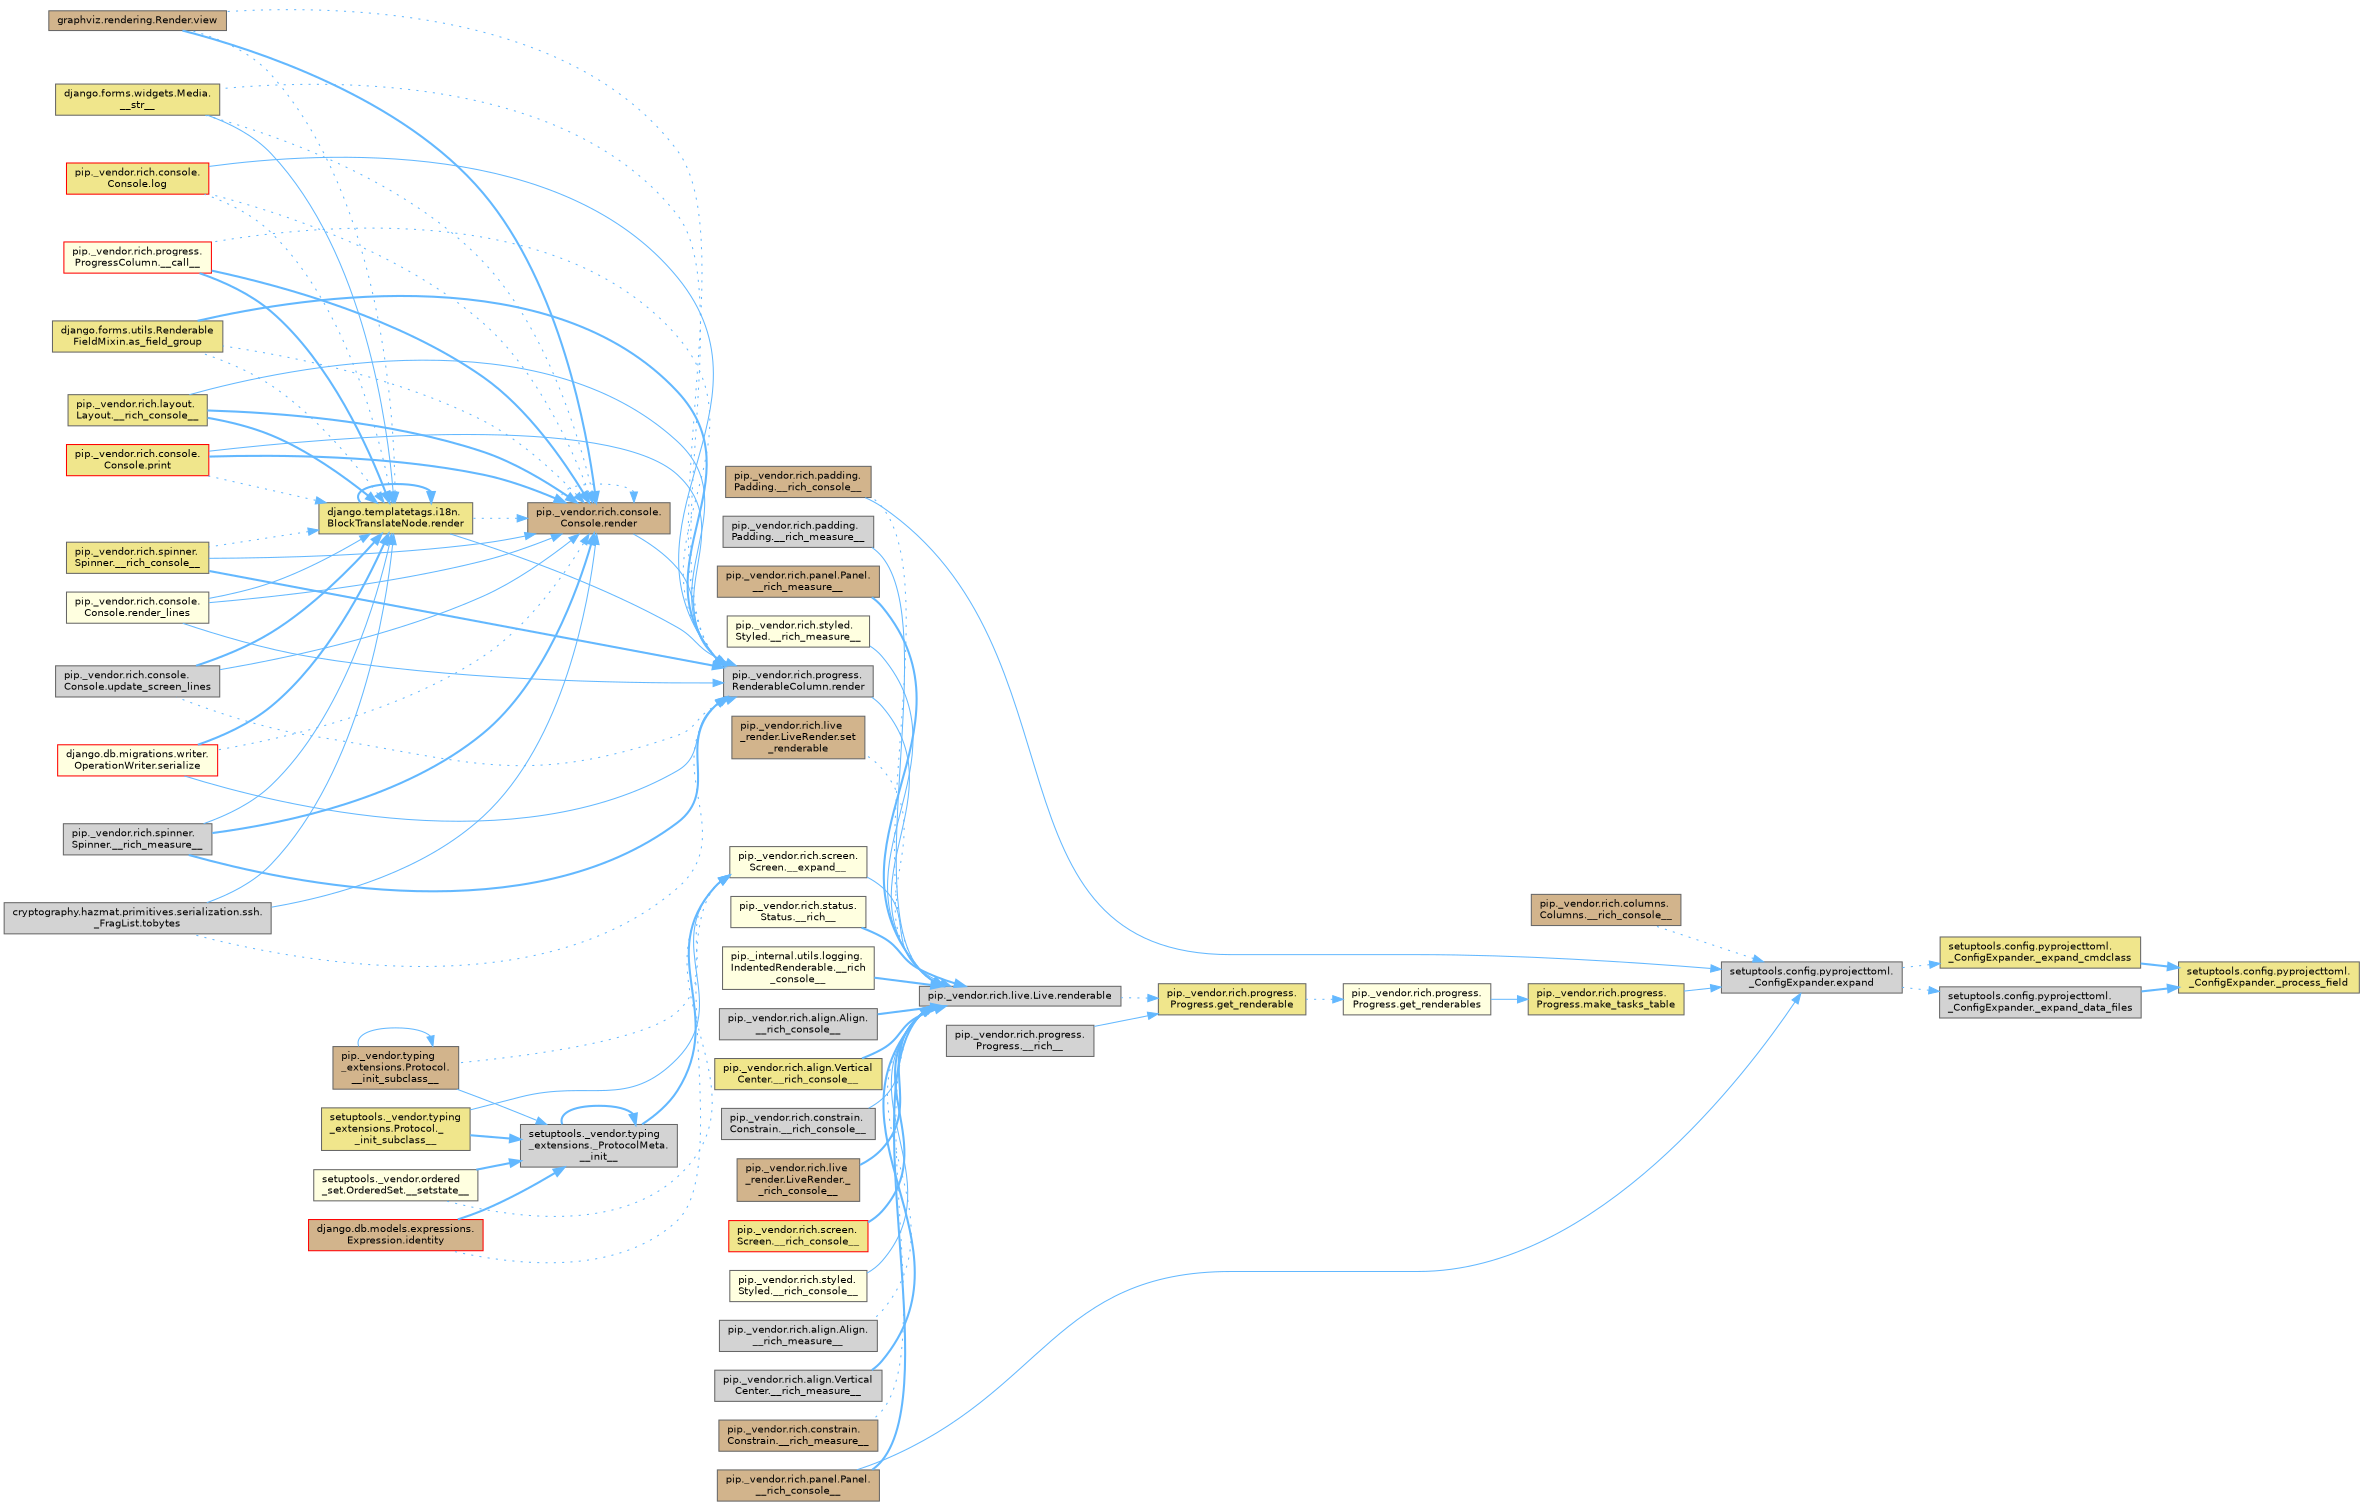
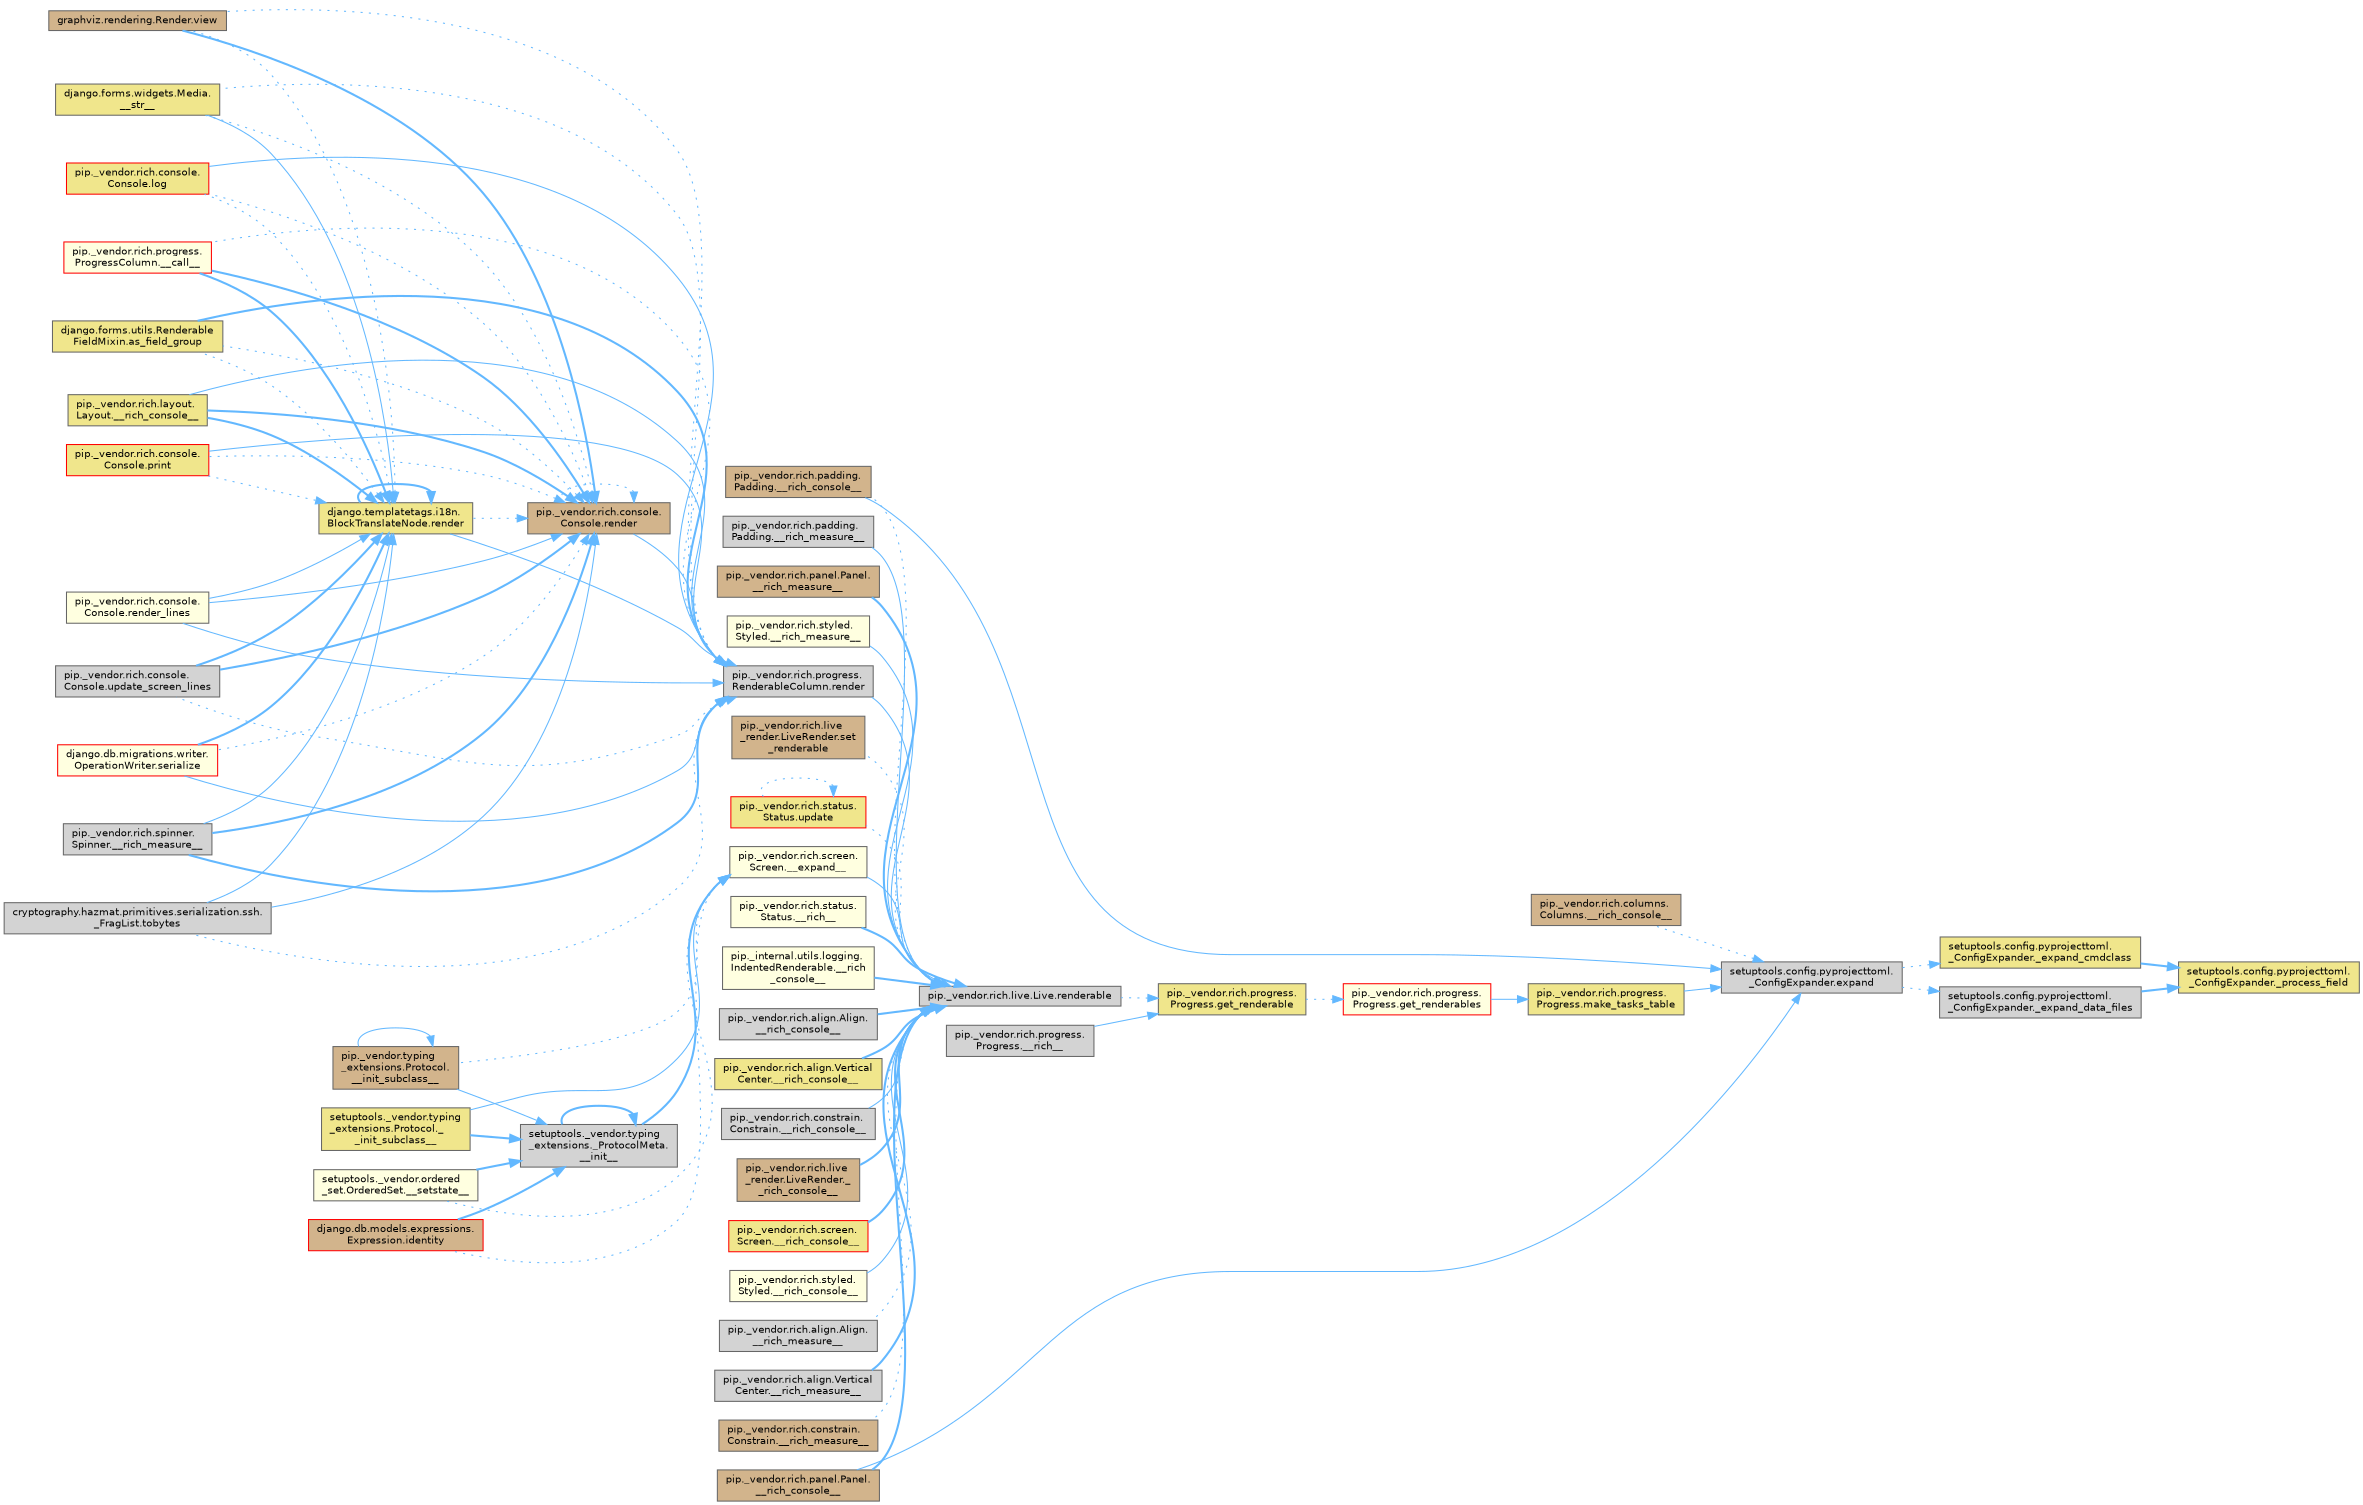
(402, 463) -> (402, 463)
(138, 558) -> none
(404, 626) -> (404, 626)
none -> (798, 812)
(1417, 999) -> (1417, 999)
